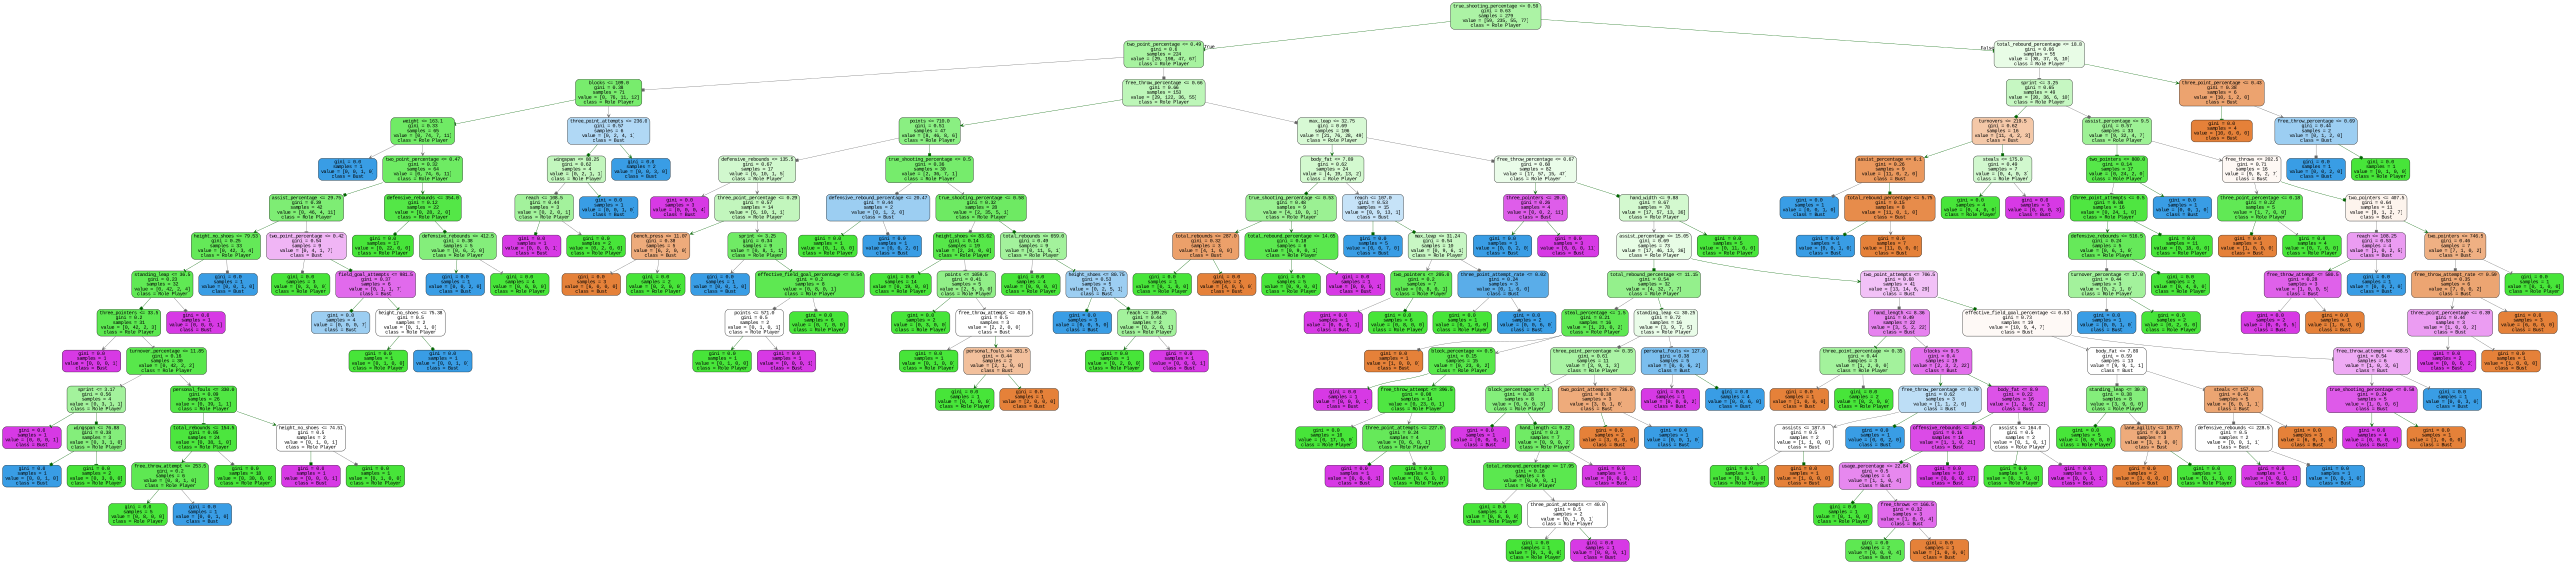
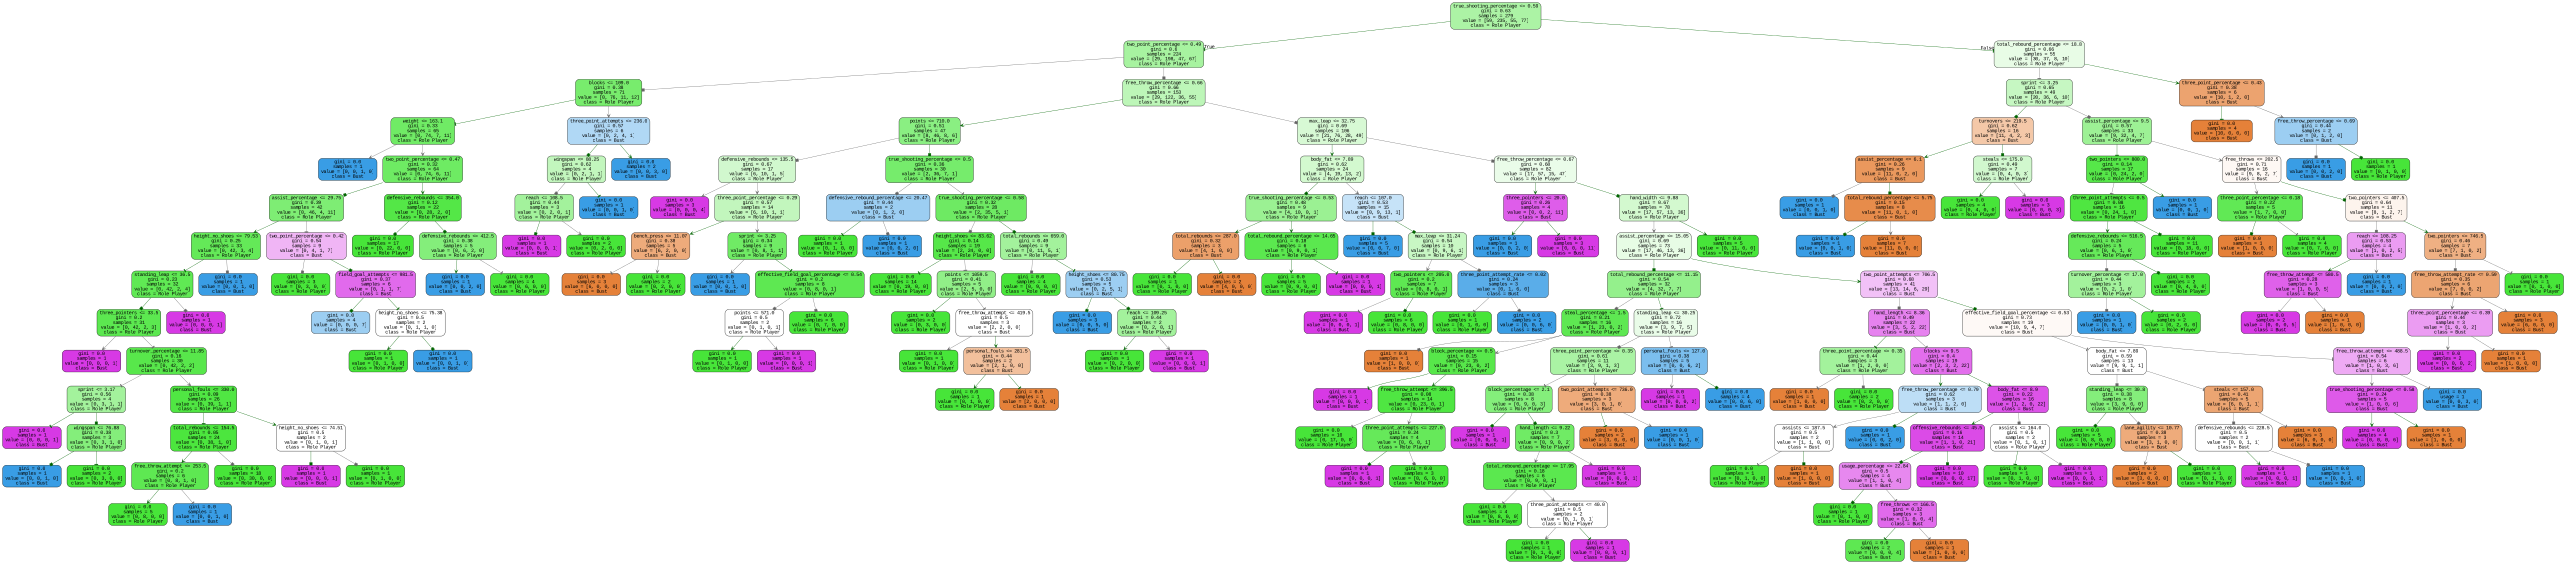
(2452, 399) -> (2452, 399)
